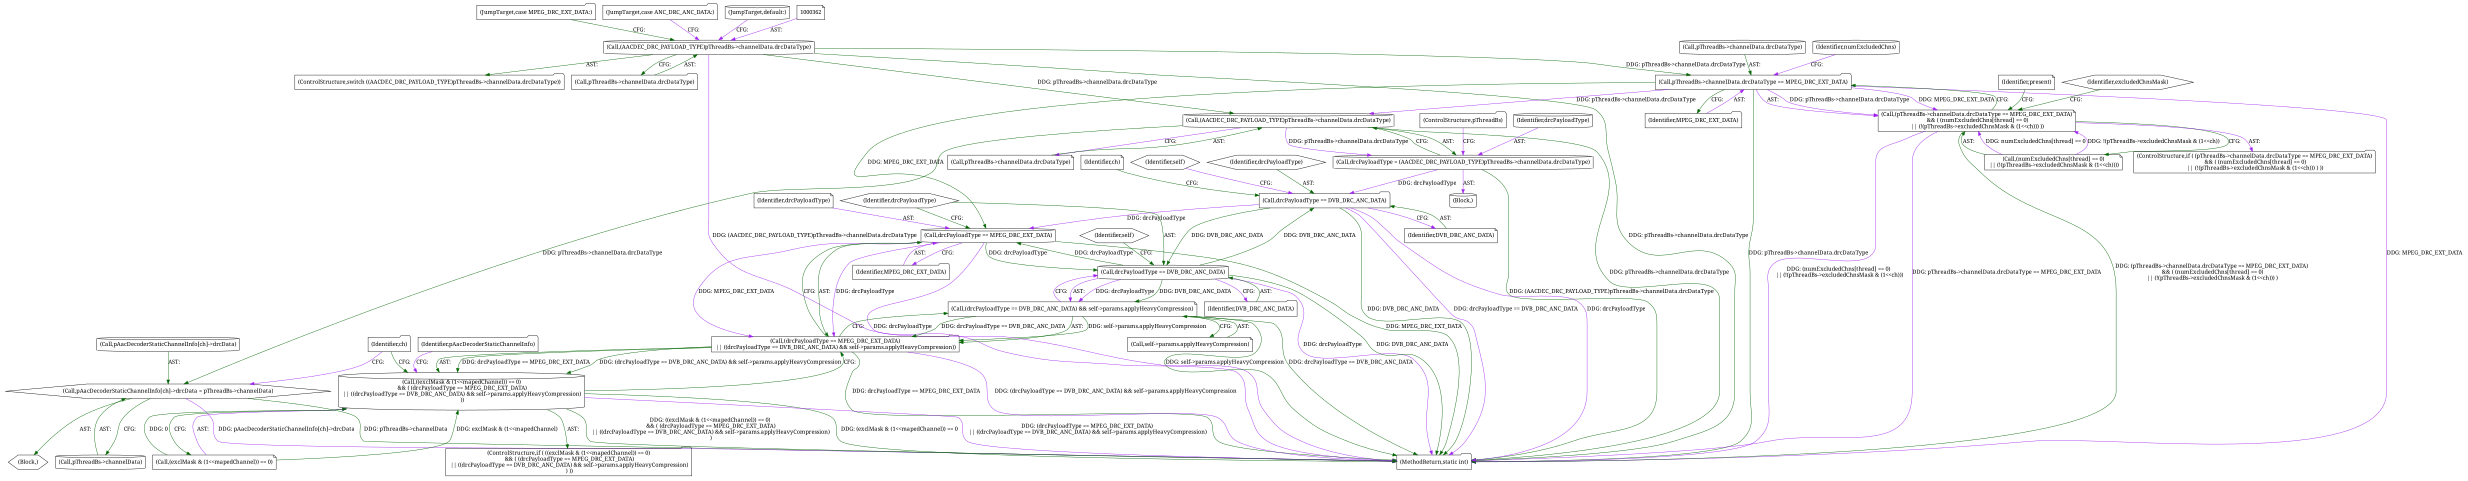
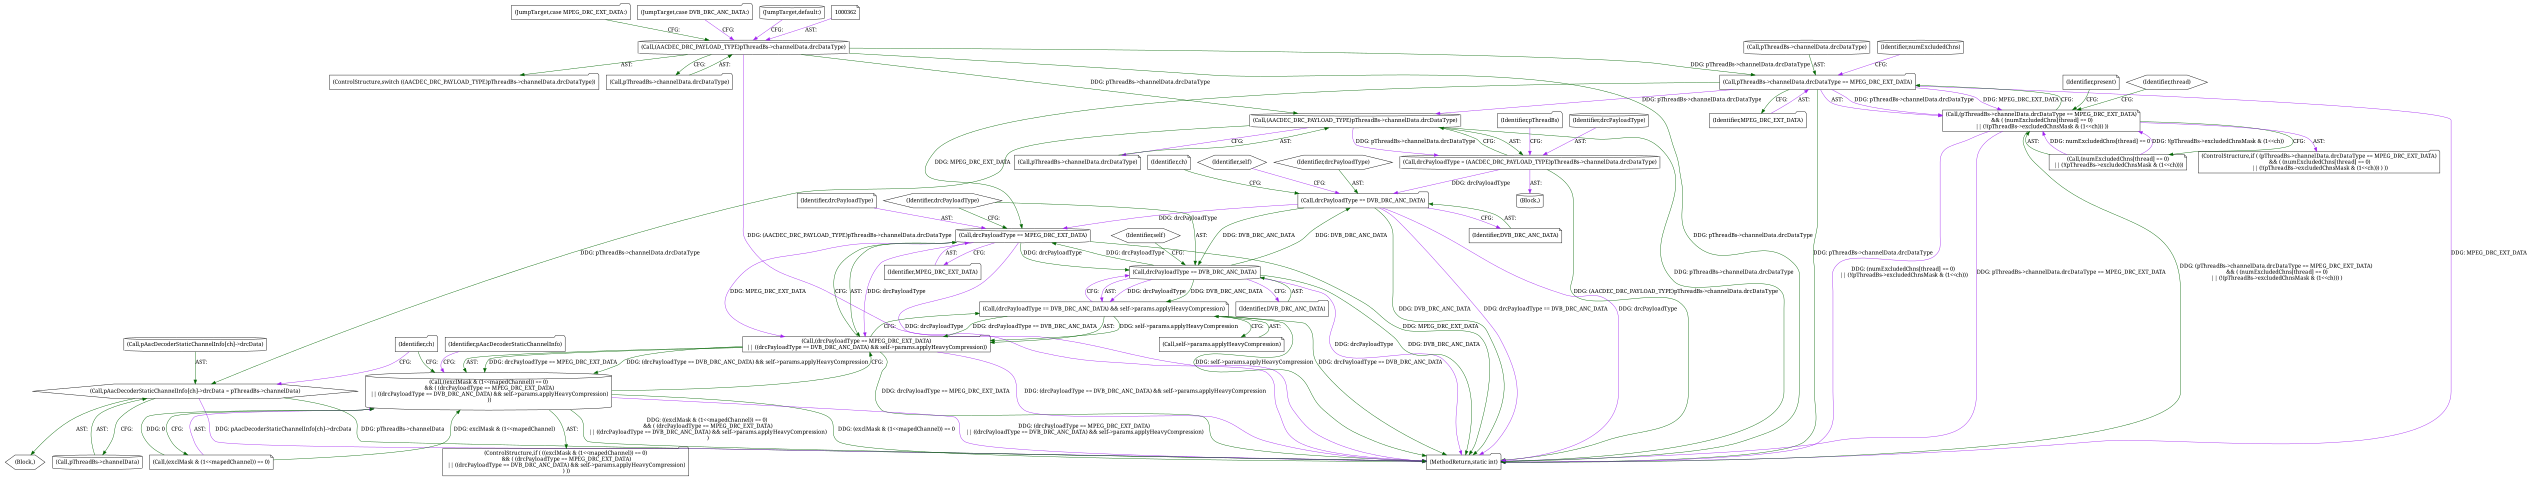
(660, 12) -> (695, 12)
(2128, 82) -> (2167, 82)
(1463, 121) -> (1530, 121)
